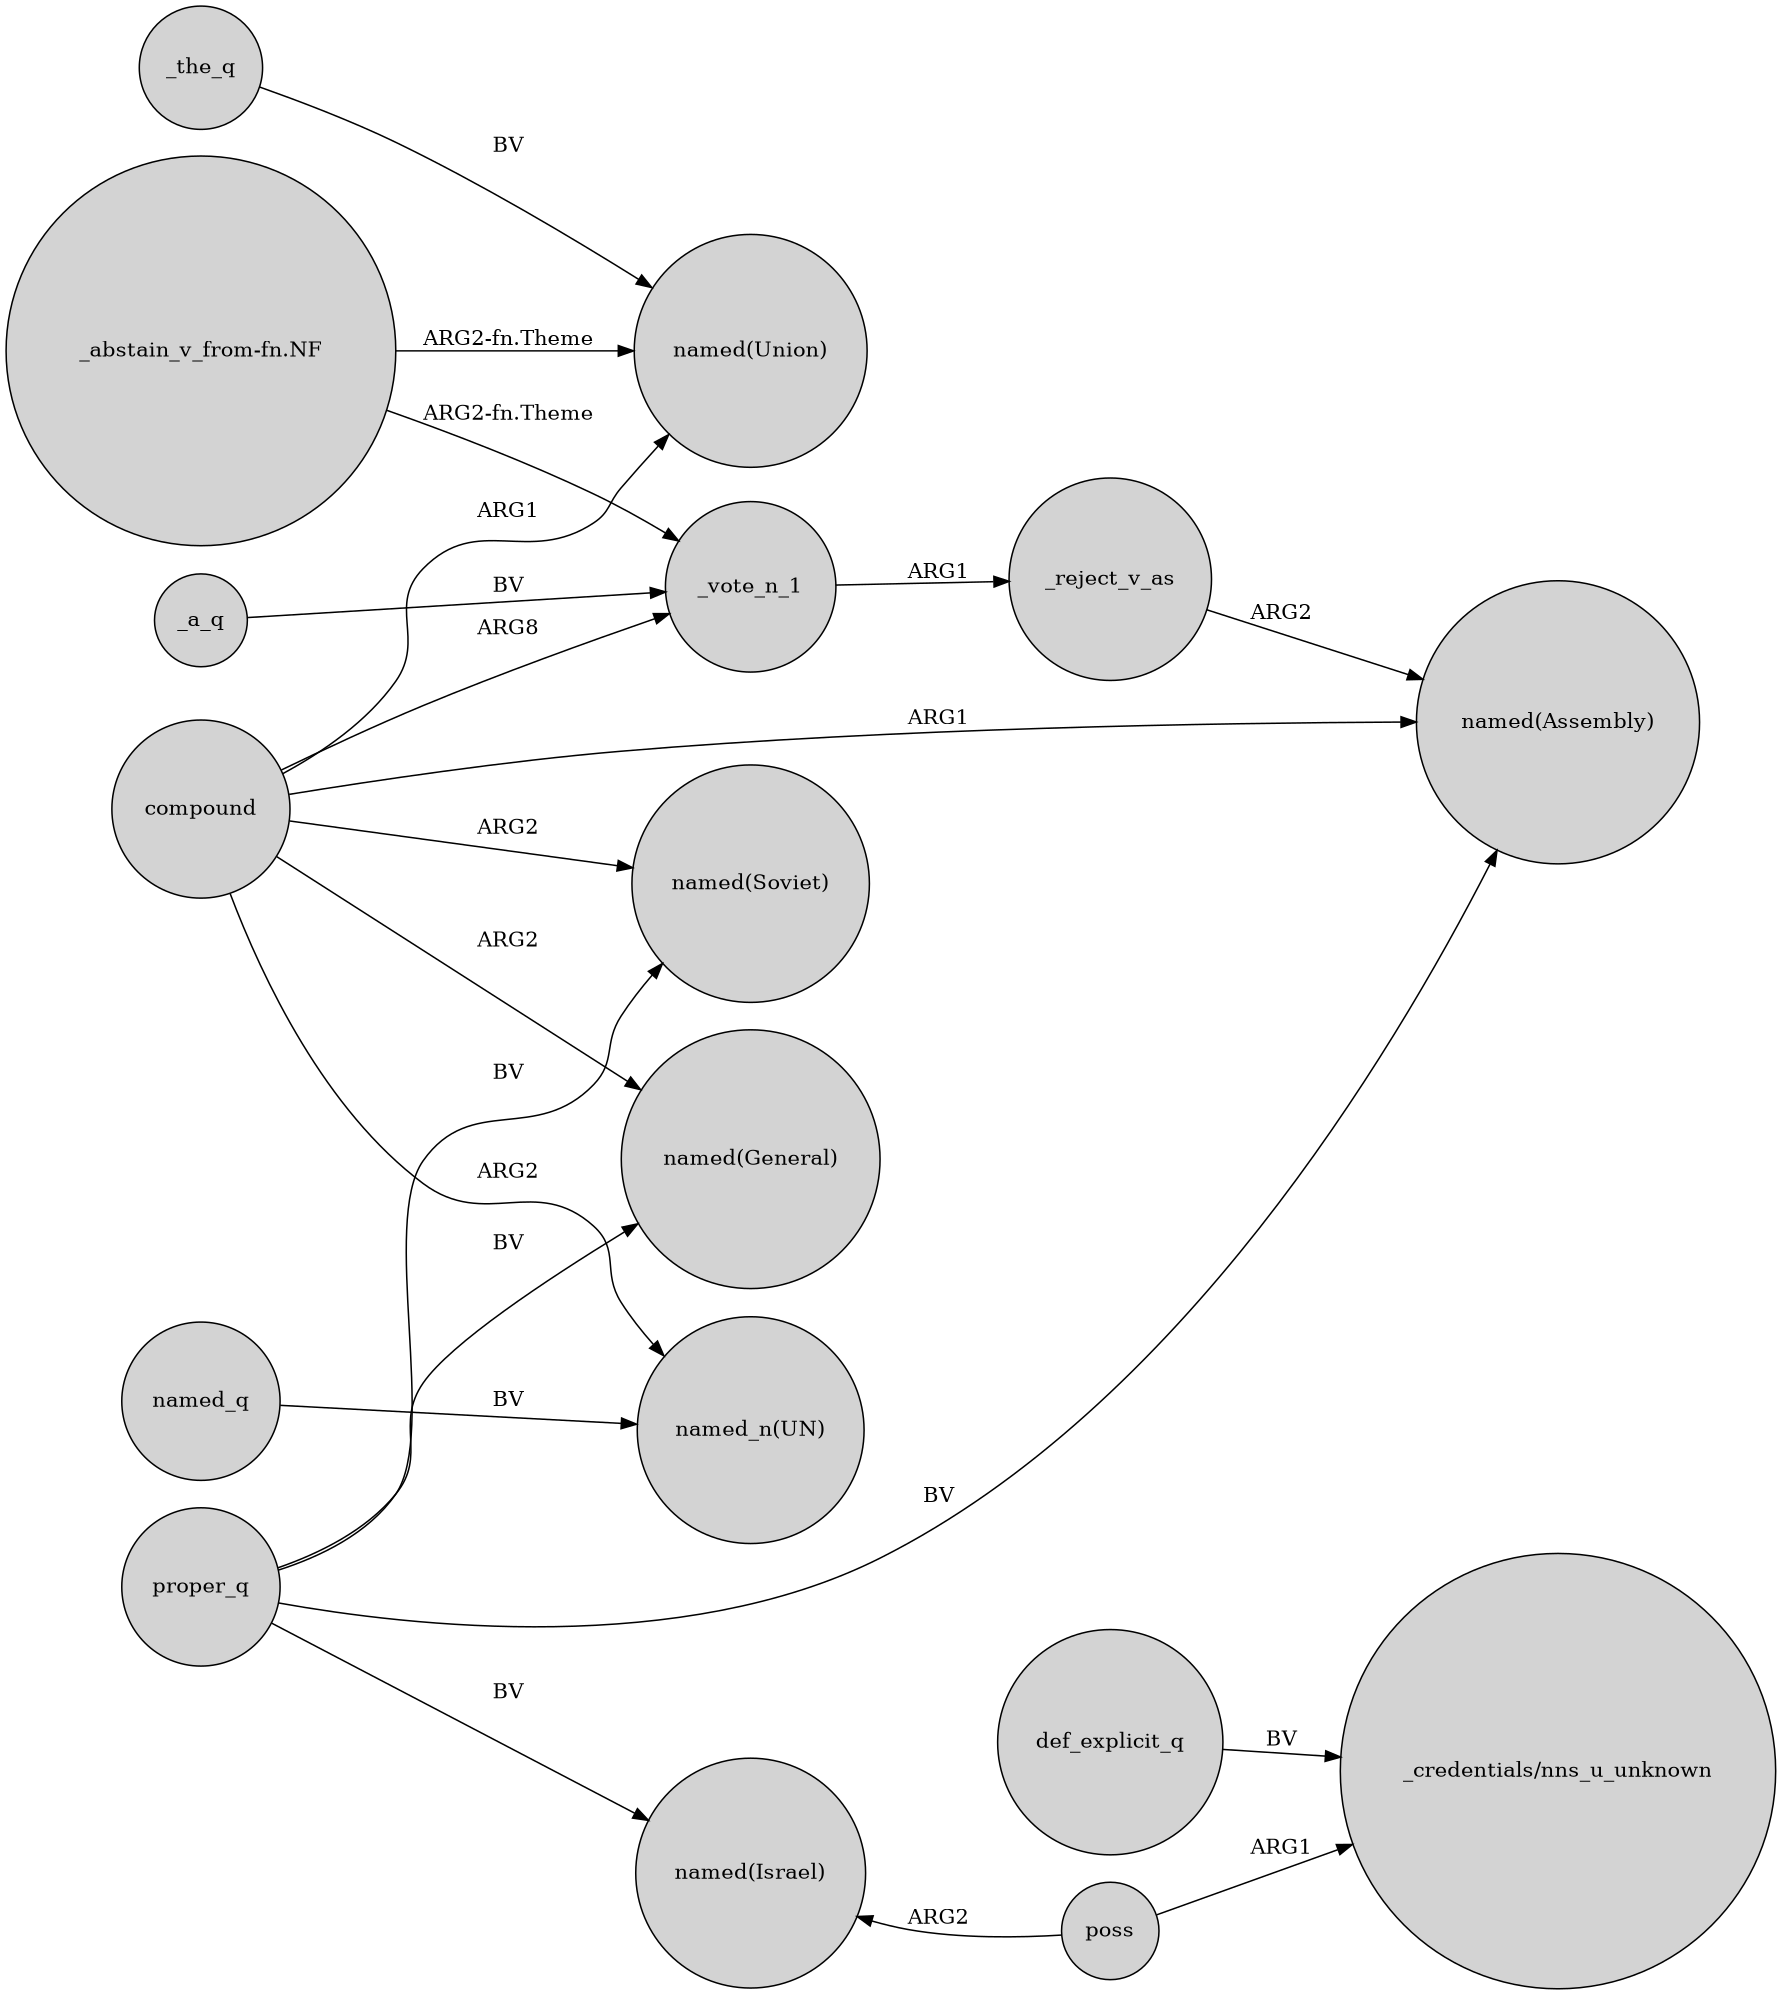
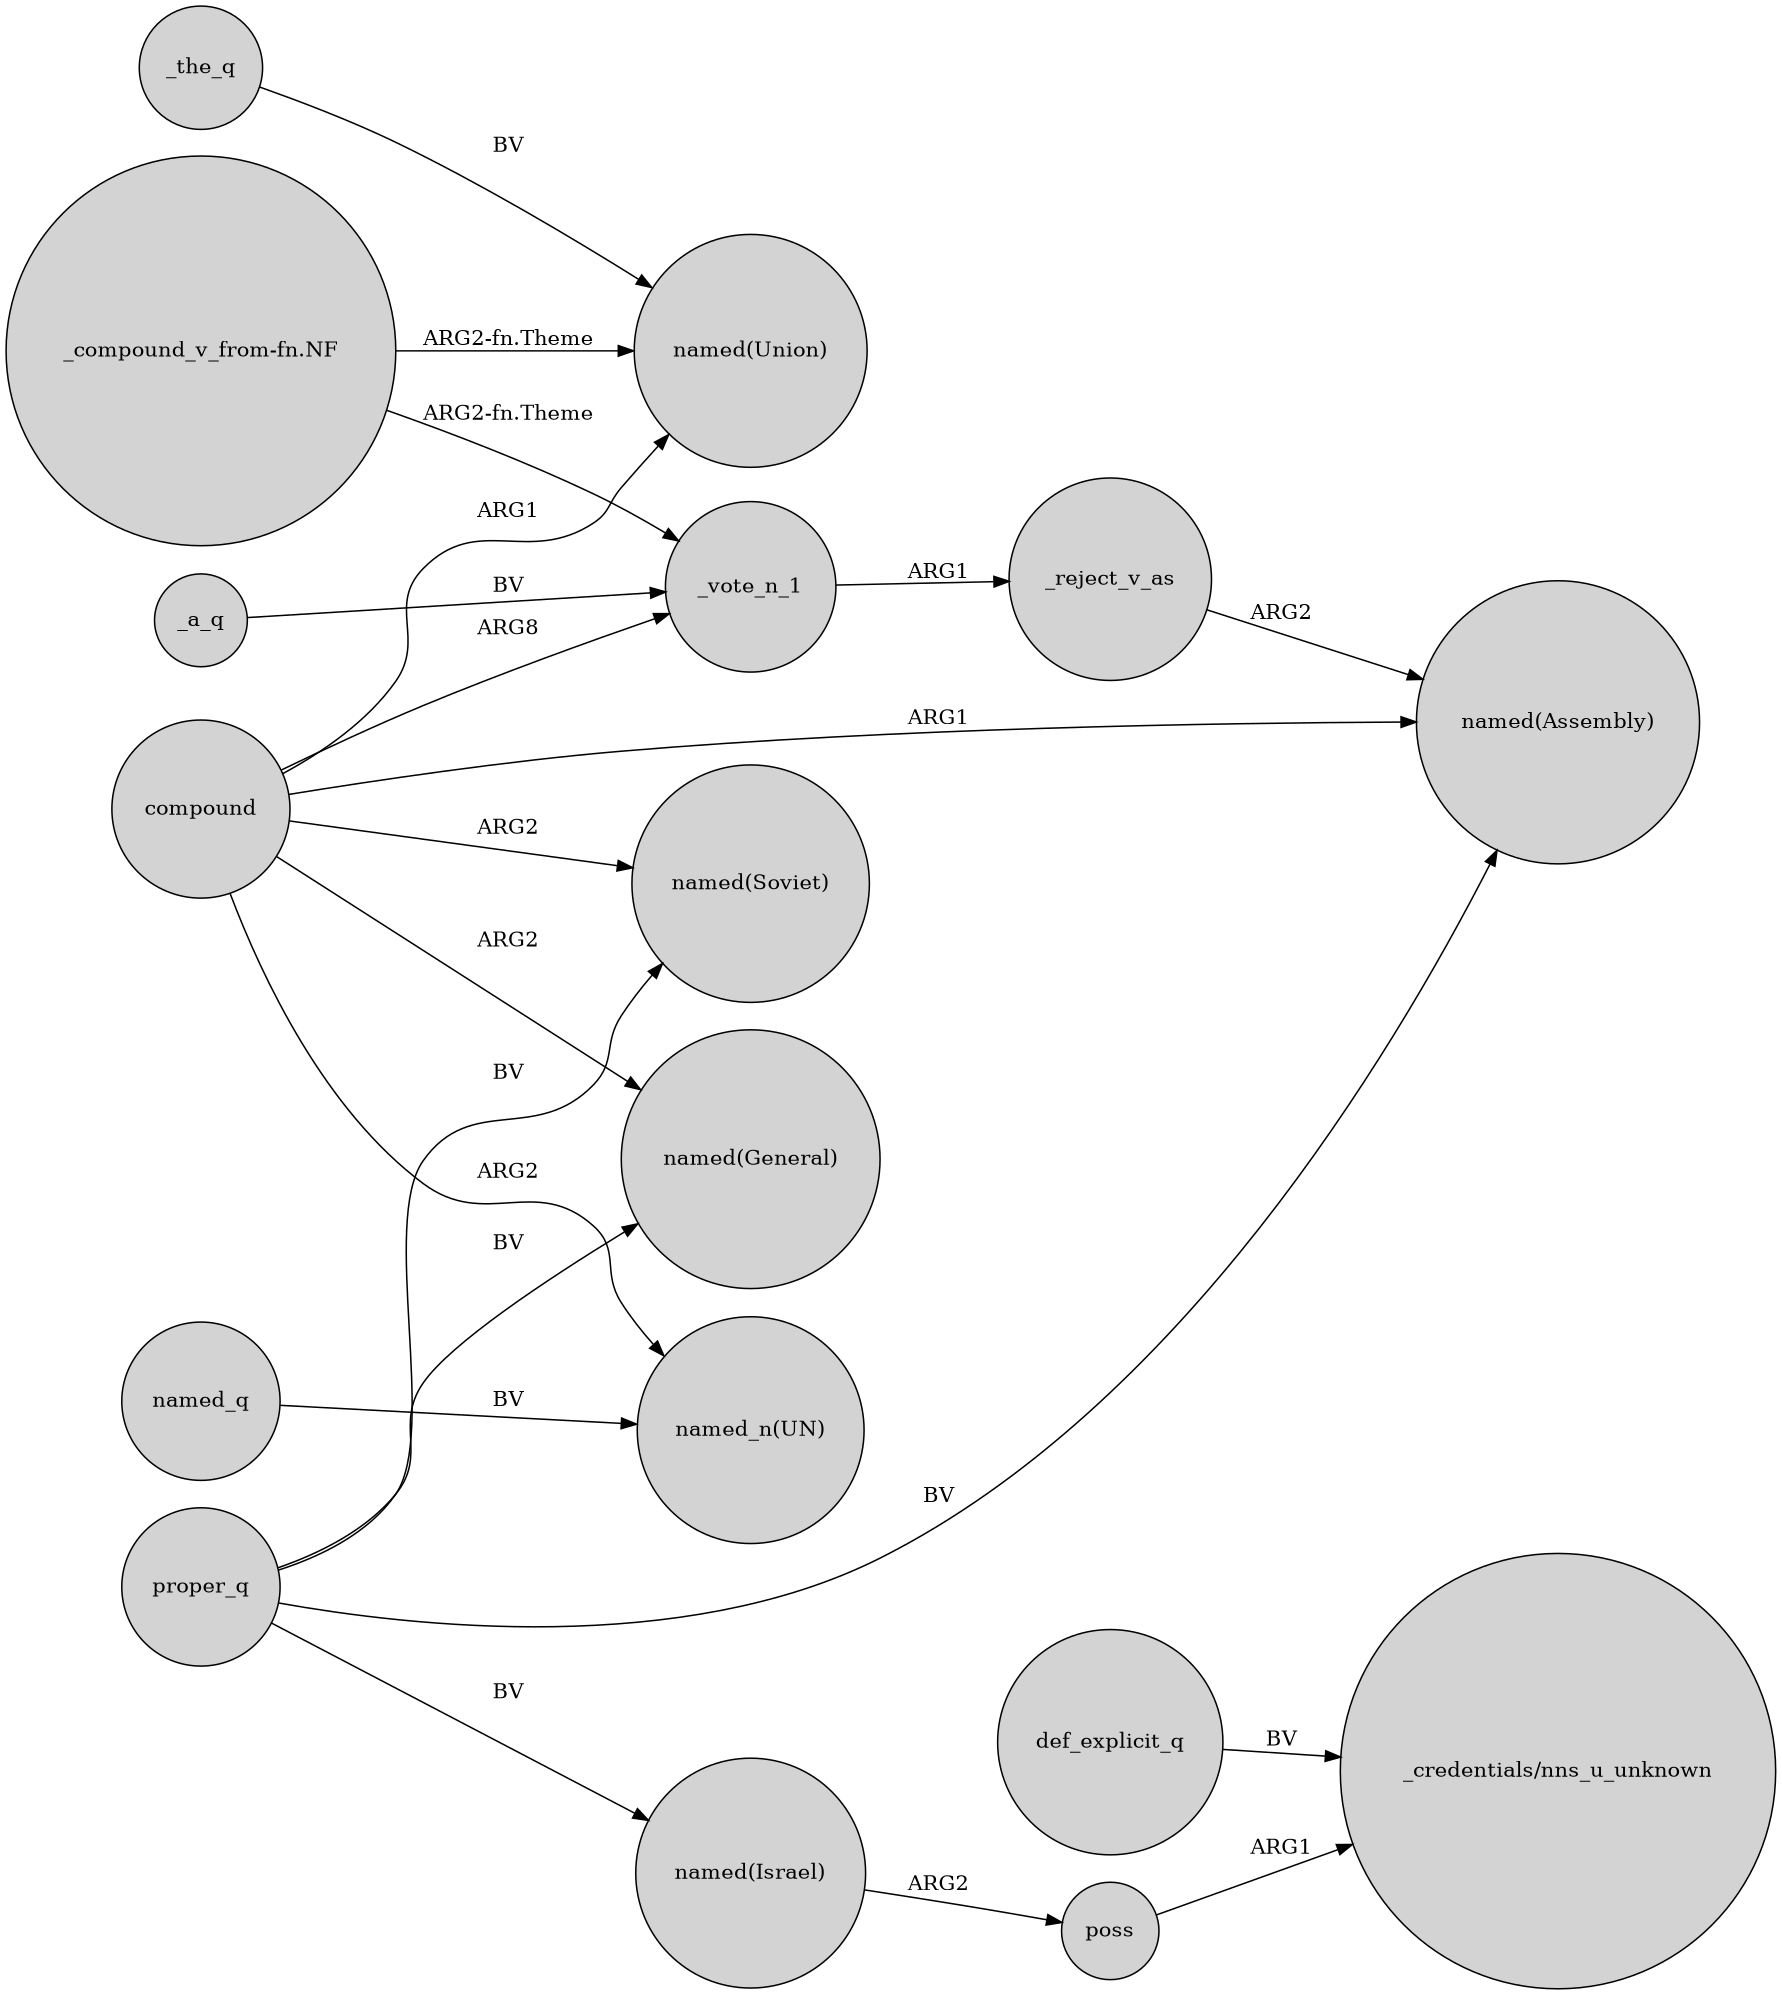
(201, 351) -> (201, 351)
(966, 1936) -> (956, 1904)
